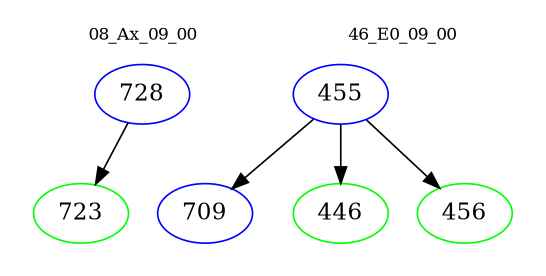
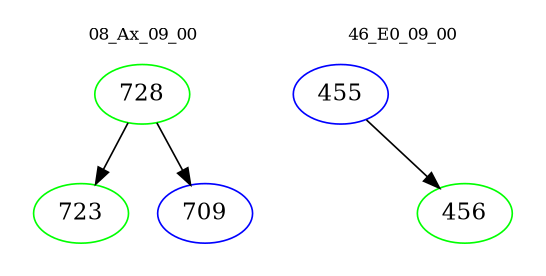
(142, 94) -> (142, 94)
(291, 138) -> (170, 146)
(341, 213) -> none
